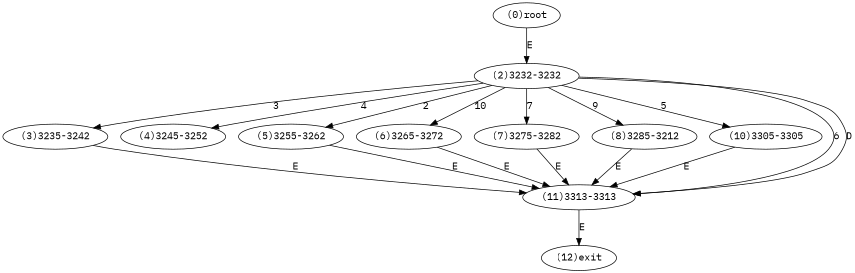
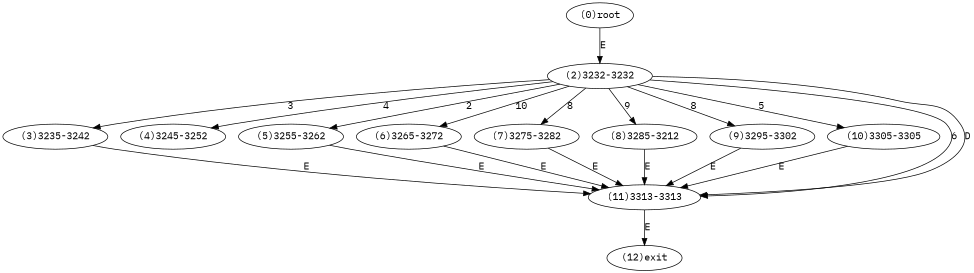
(530, 106) -> (570, 106)
none -> (762, 137)
